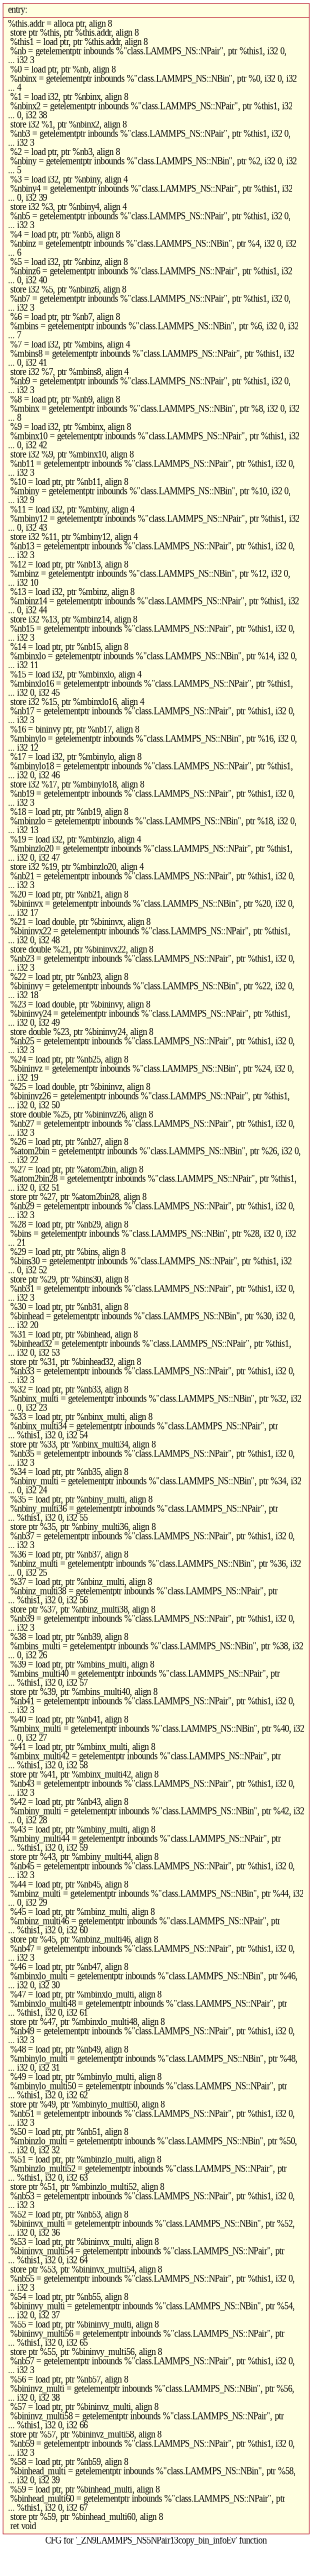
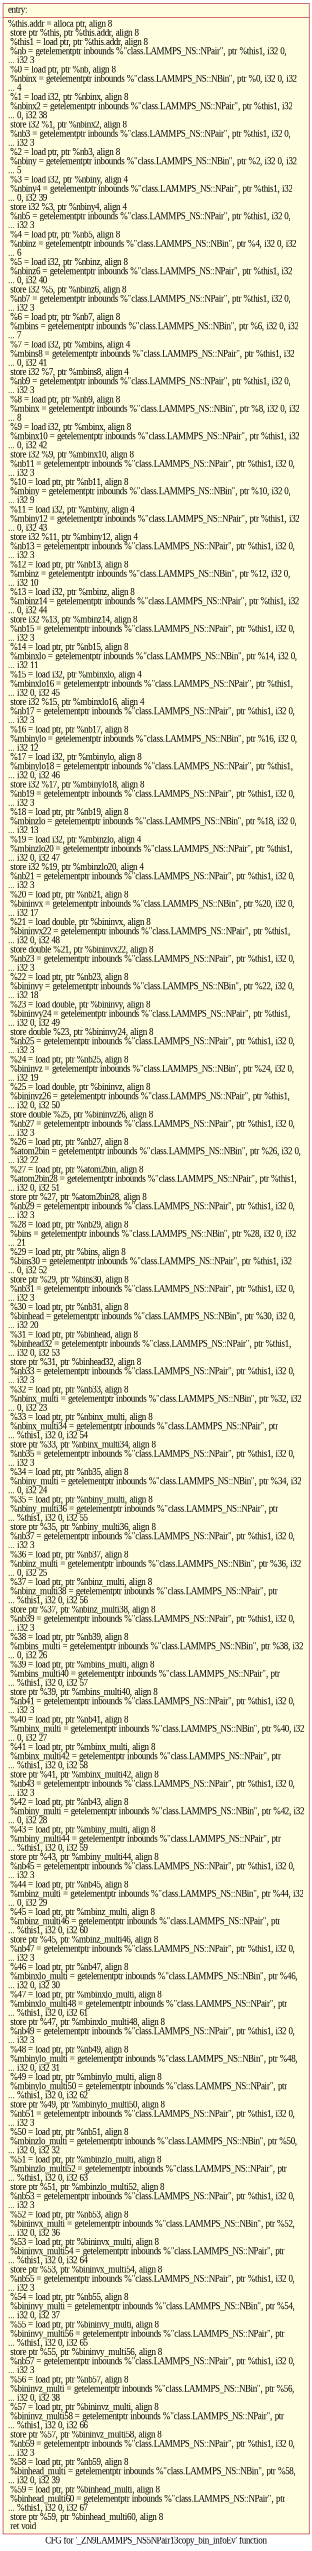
(74, 730) -> (68, 730)
